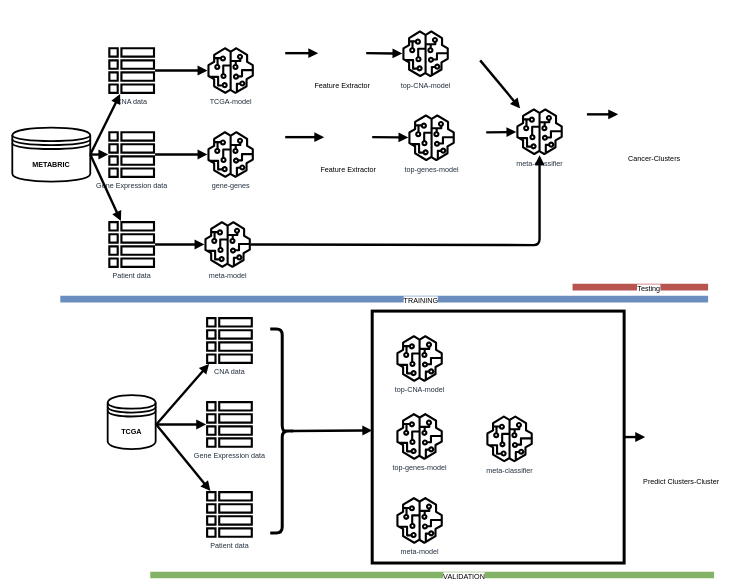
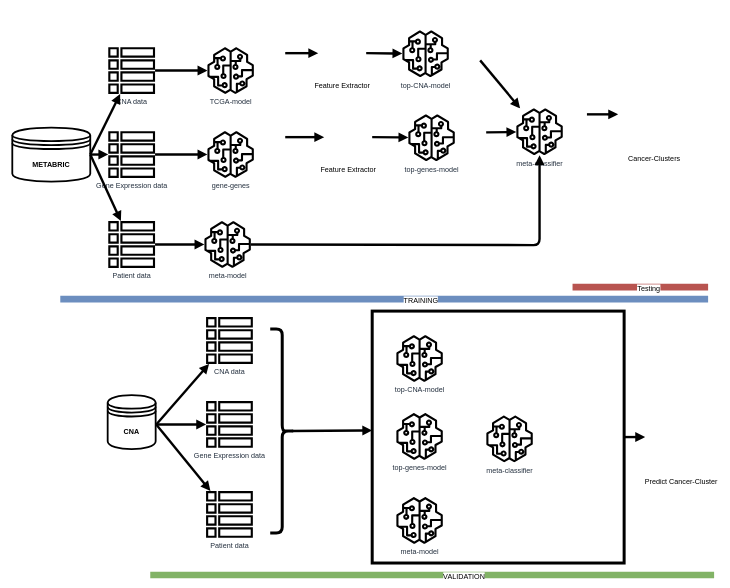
(132, 432) -> (132, 432)
(682, 482) -> (682, 482)
